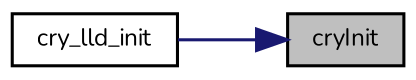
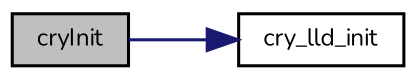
(217, 40) -> (168, 40)
